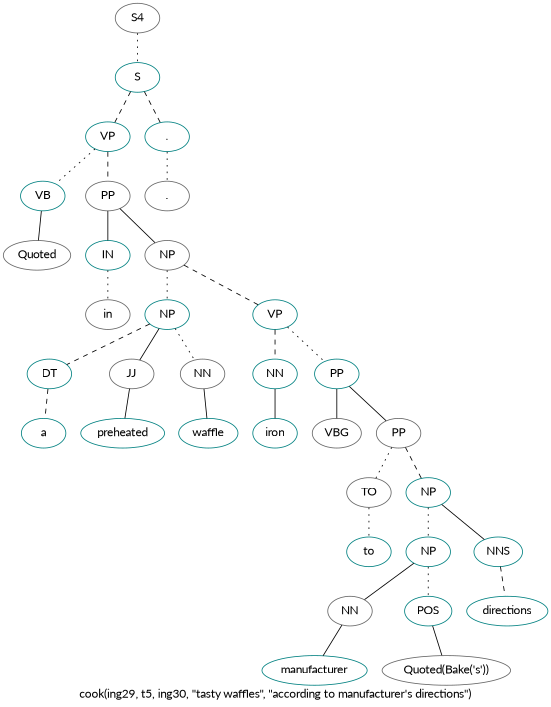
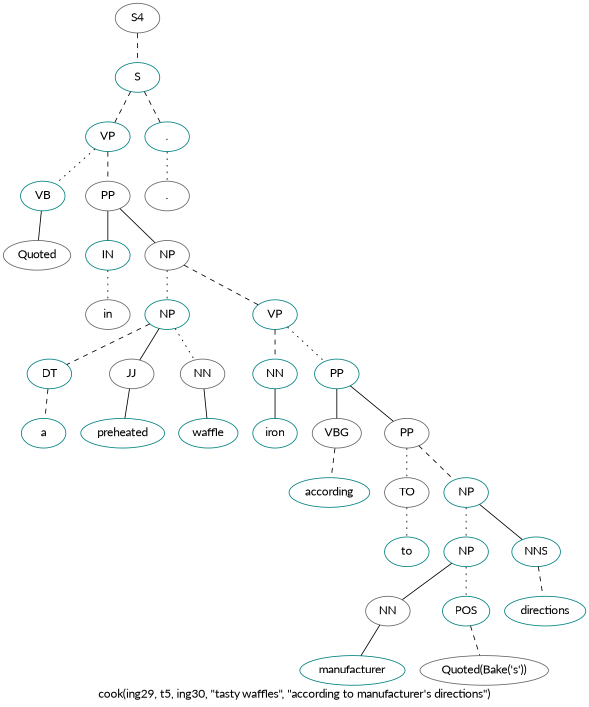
(138, 48) -> (138, 48)
none -> (329, 493)
(437, 641) -> (475, 641)
